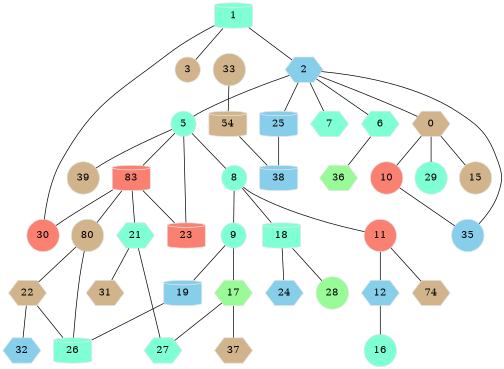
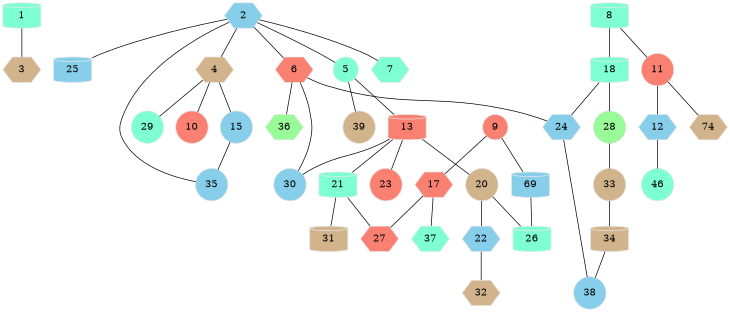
(270, 44) -> none
(188, 70) -> (22, 70)
none -> (427, 101)
(105, 103) -> (312, 127)
(228, 124) -> (610, 239)
(380, 124) -> (294, 70)
(431, 124) -> (214, 70)
(209, 151) -> none
(279, 151) -> (575, 209)
none -> (610, 156)
(131, 178) -> (407, 127)
(234, 178) -> (610, 16)
(279, 178) -> (590, 293)
(476, 178) -> (236, 127)
(185, 179) -> none
(234, 207) -> none
(427, 207) -> (224, 156)
(43, 235) -> (290, 185)
(87, 235) -> (482, 185)
(135, 235) -> (338, 185)
(186, 235) -> (386, 185)
(234, 235) -> (495, 127)
(28, 293) -> (481, 239)
(105, 293) -> (329, 239)
(183, 293) -> (531, 185)
(234, 293) -> (434, 185)
(50, 322) -> none
(22, 350) -> (481, 293)
(163, 350) -> (380, 239)
(234, 350) -> (430, 239)
(380, 350) -> (658, 185)
